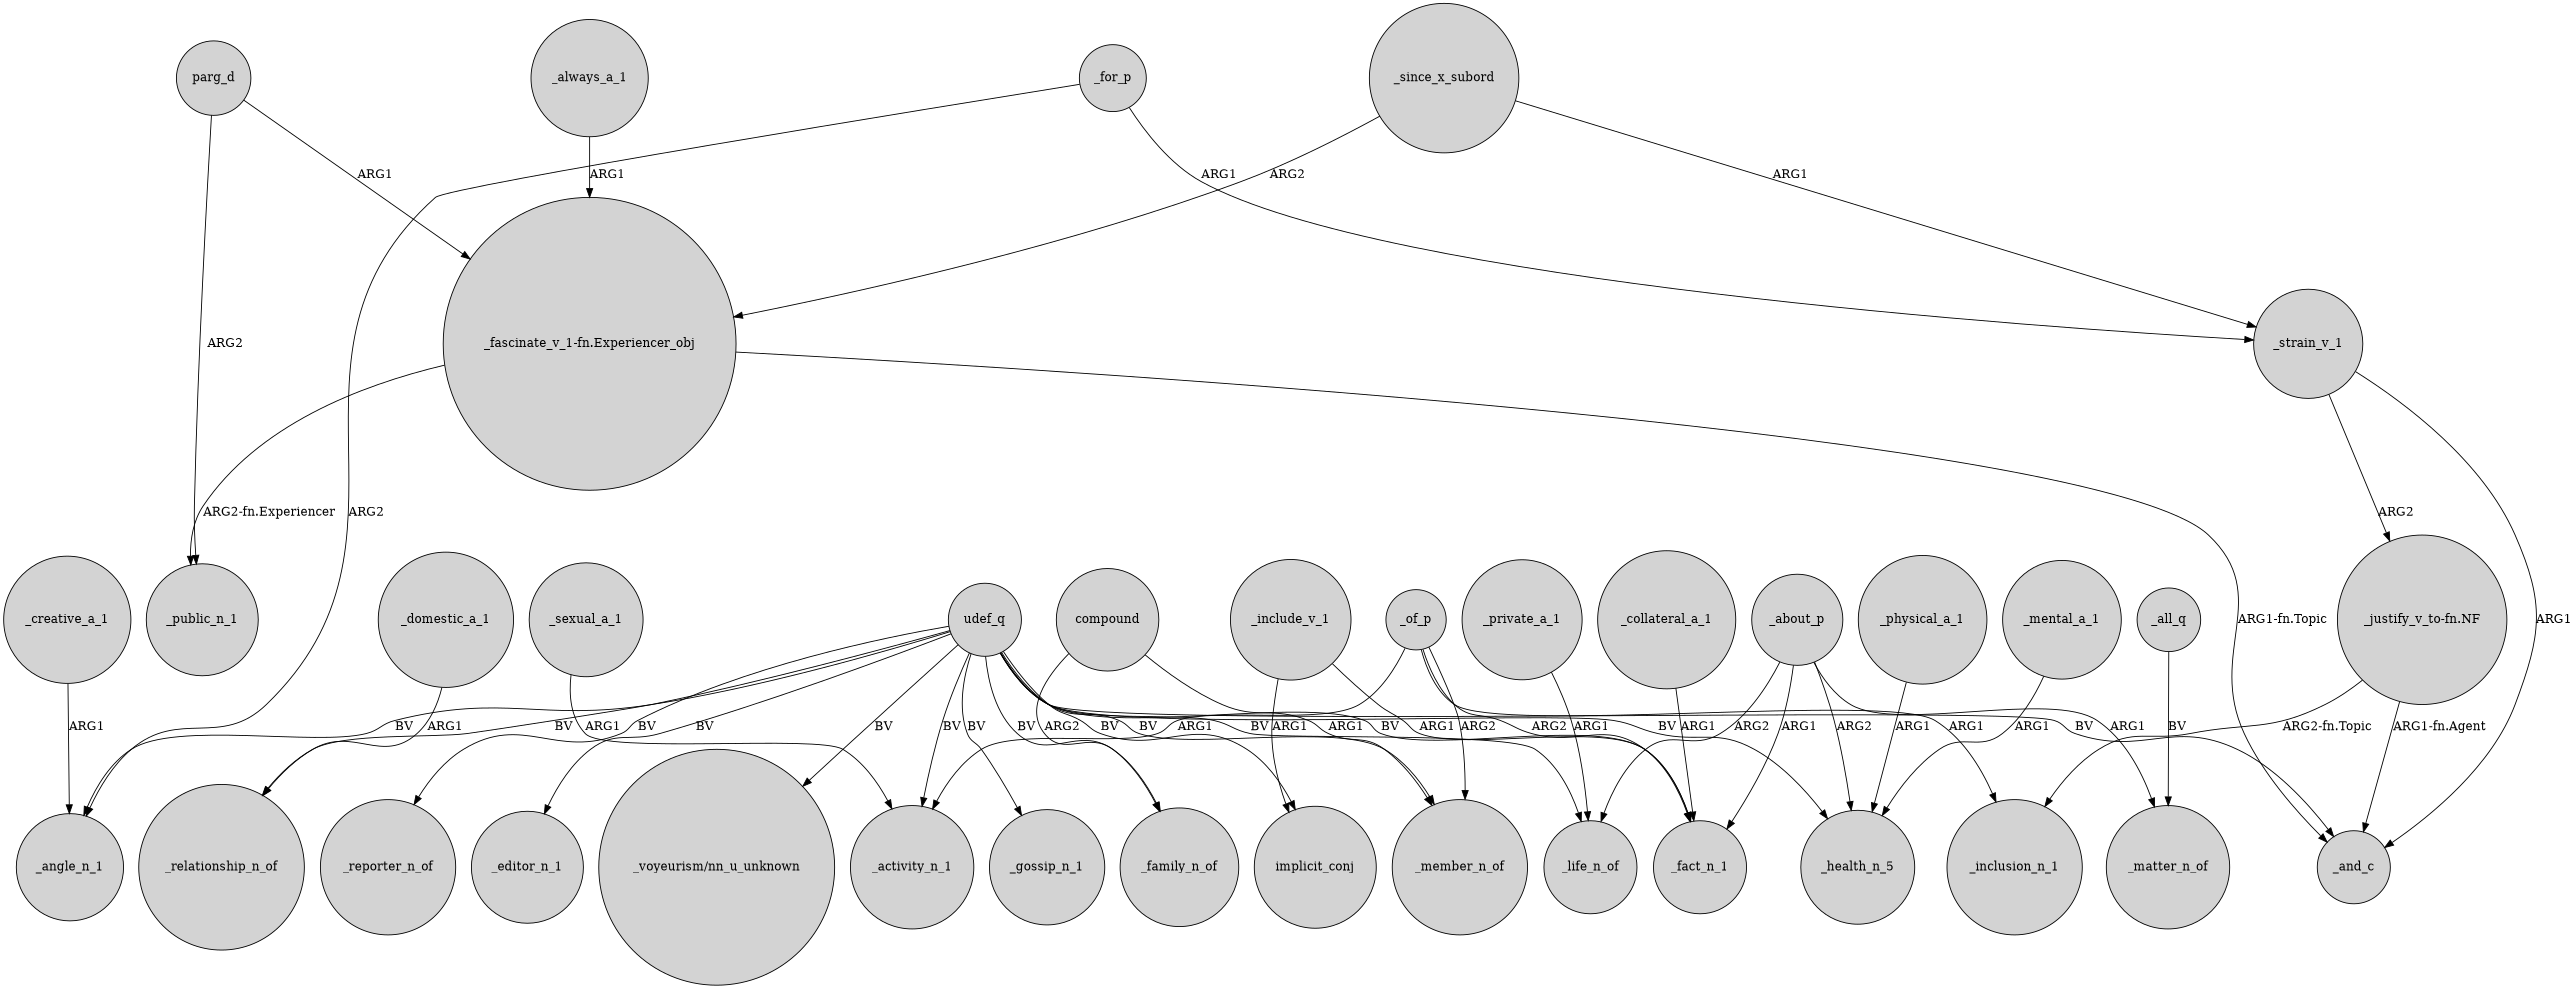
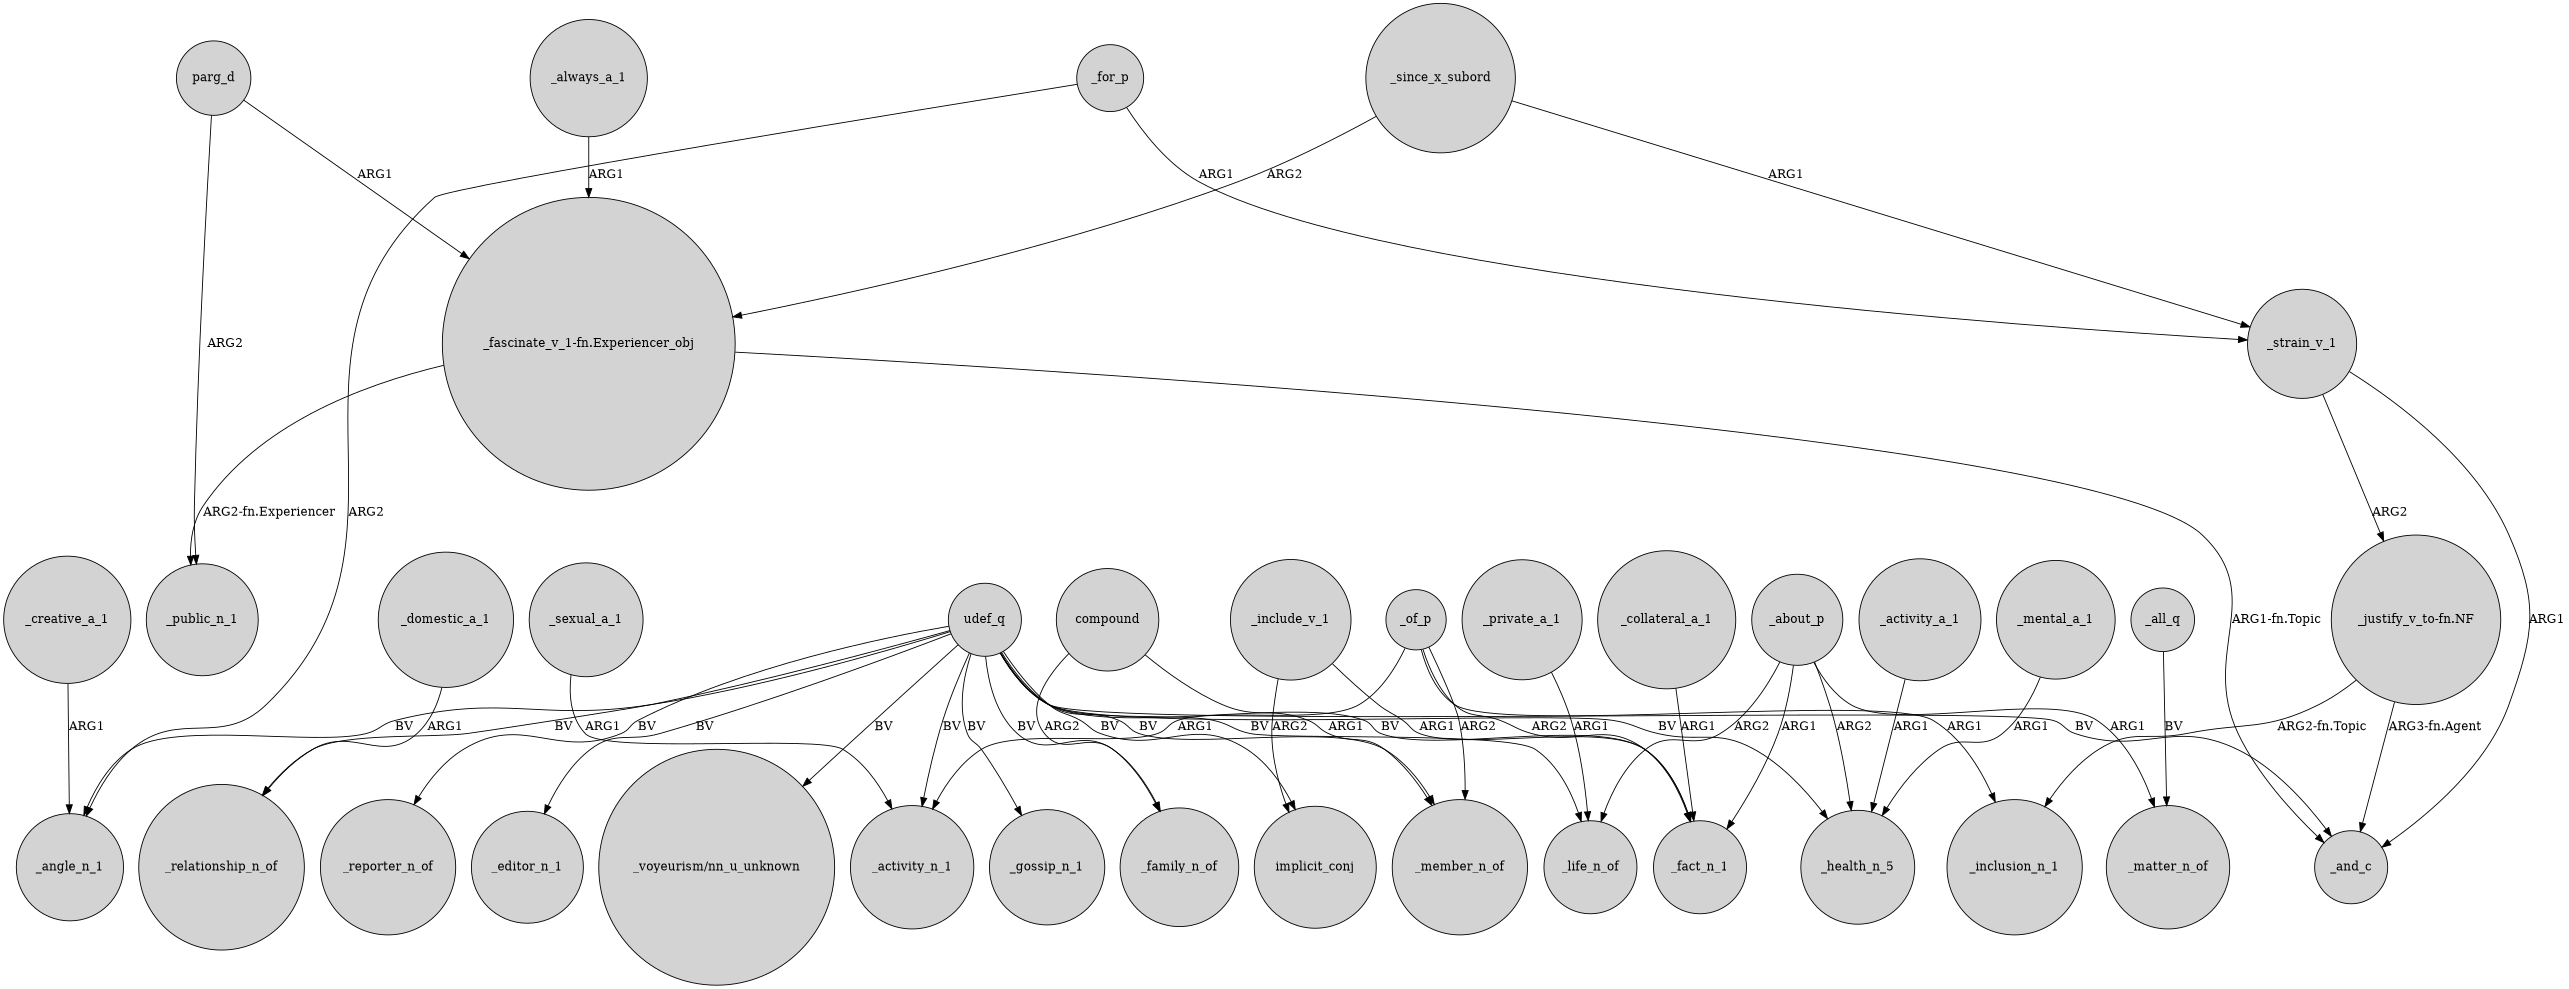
(1923, 620) -> (1920, 620)
(1290, 727) -> (1290, 727)
(2440, 727) -> (2435, 727)
